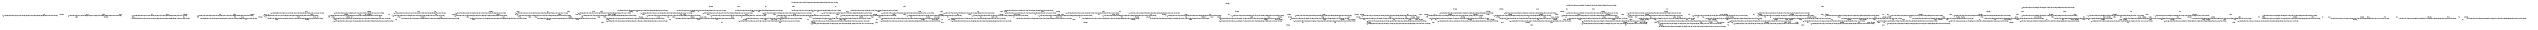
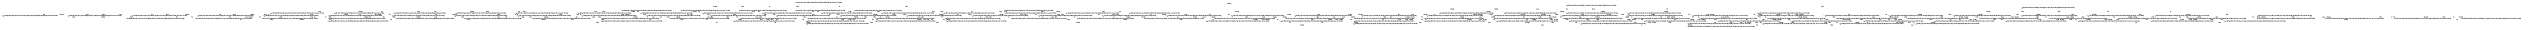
(1620, 22) -> none
